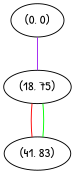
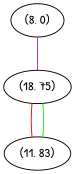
(37, 20) -> (37, 20)
(37, 154) -> (37, 154)
